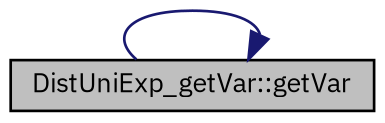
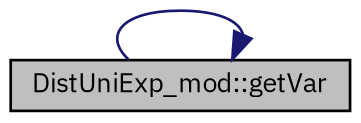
(192, 86) -> (180, 86)
